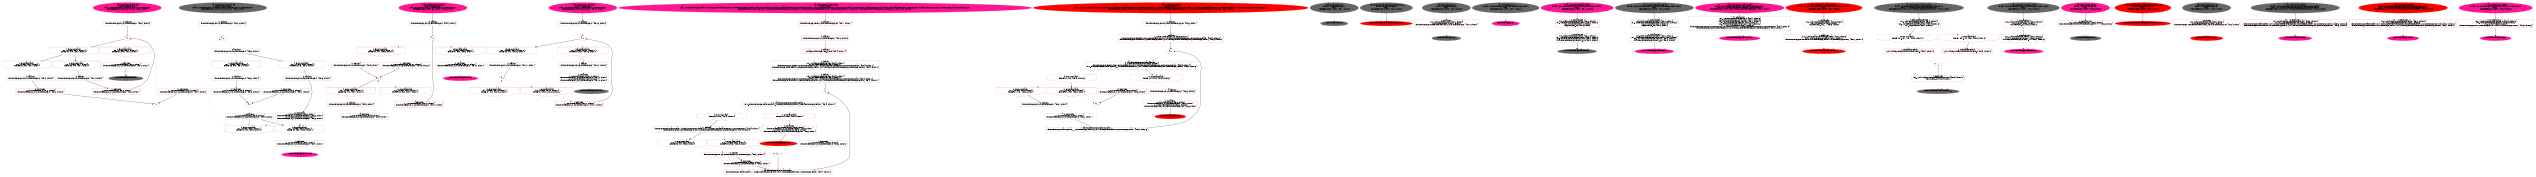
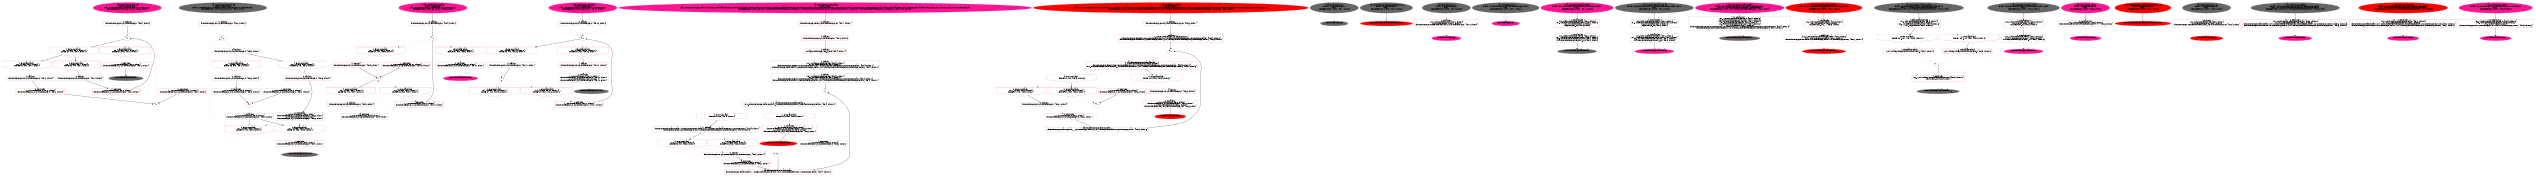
(1446, 38) -> (1446, 38)
(1740, 38) -> (1740, 38)
(2086, 38) -> (2086, 38)
(300, 155) -> (300, 155)
